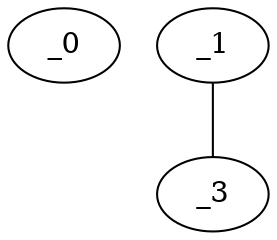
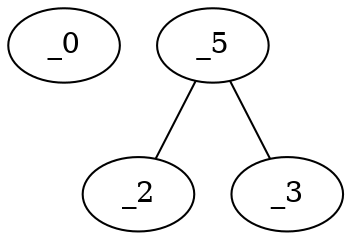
(213, 45) -> (213, 45)
none -> (138, 194)
